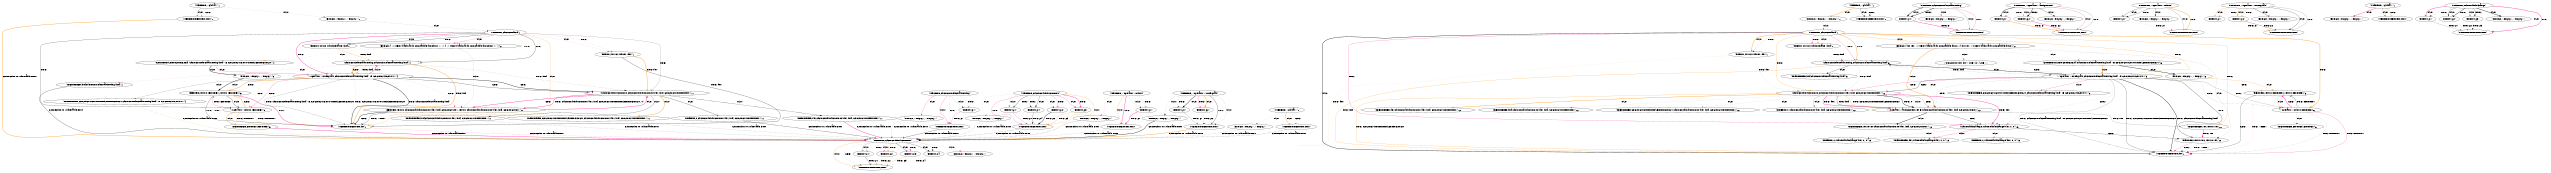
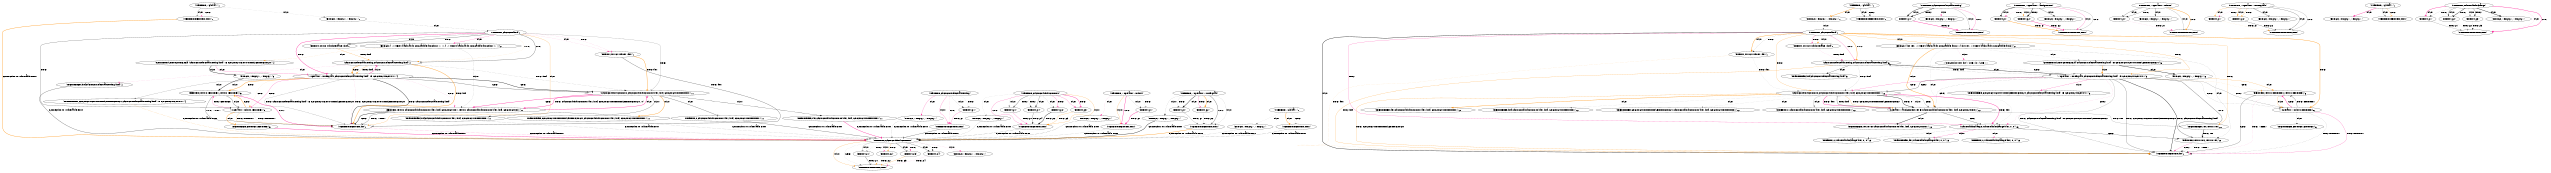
(2203, 133) -> (2203, 133)
